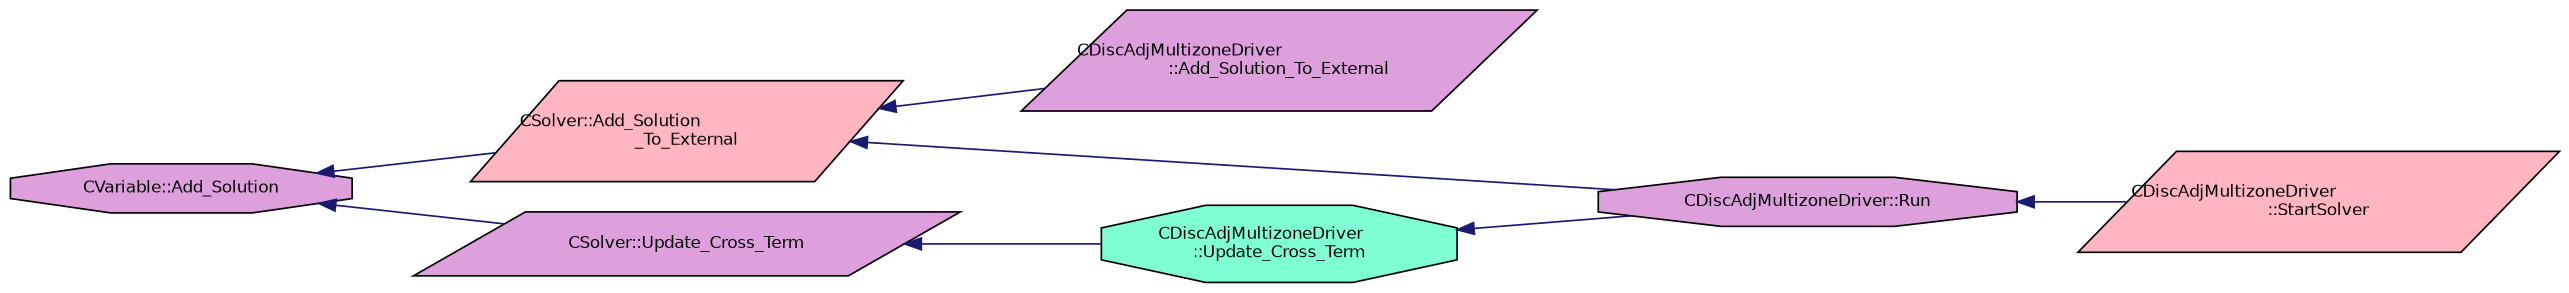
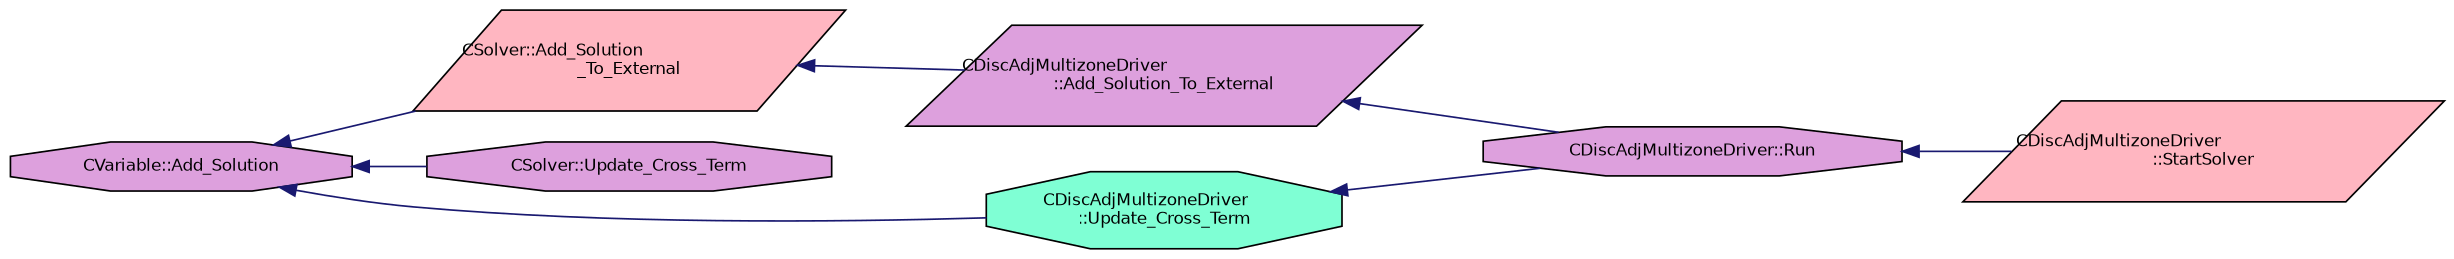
(1241, 166) -> (1459, 118)
(687, 244) -> (629, 167)
(1012, 244) -> (640, 219)
